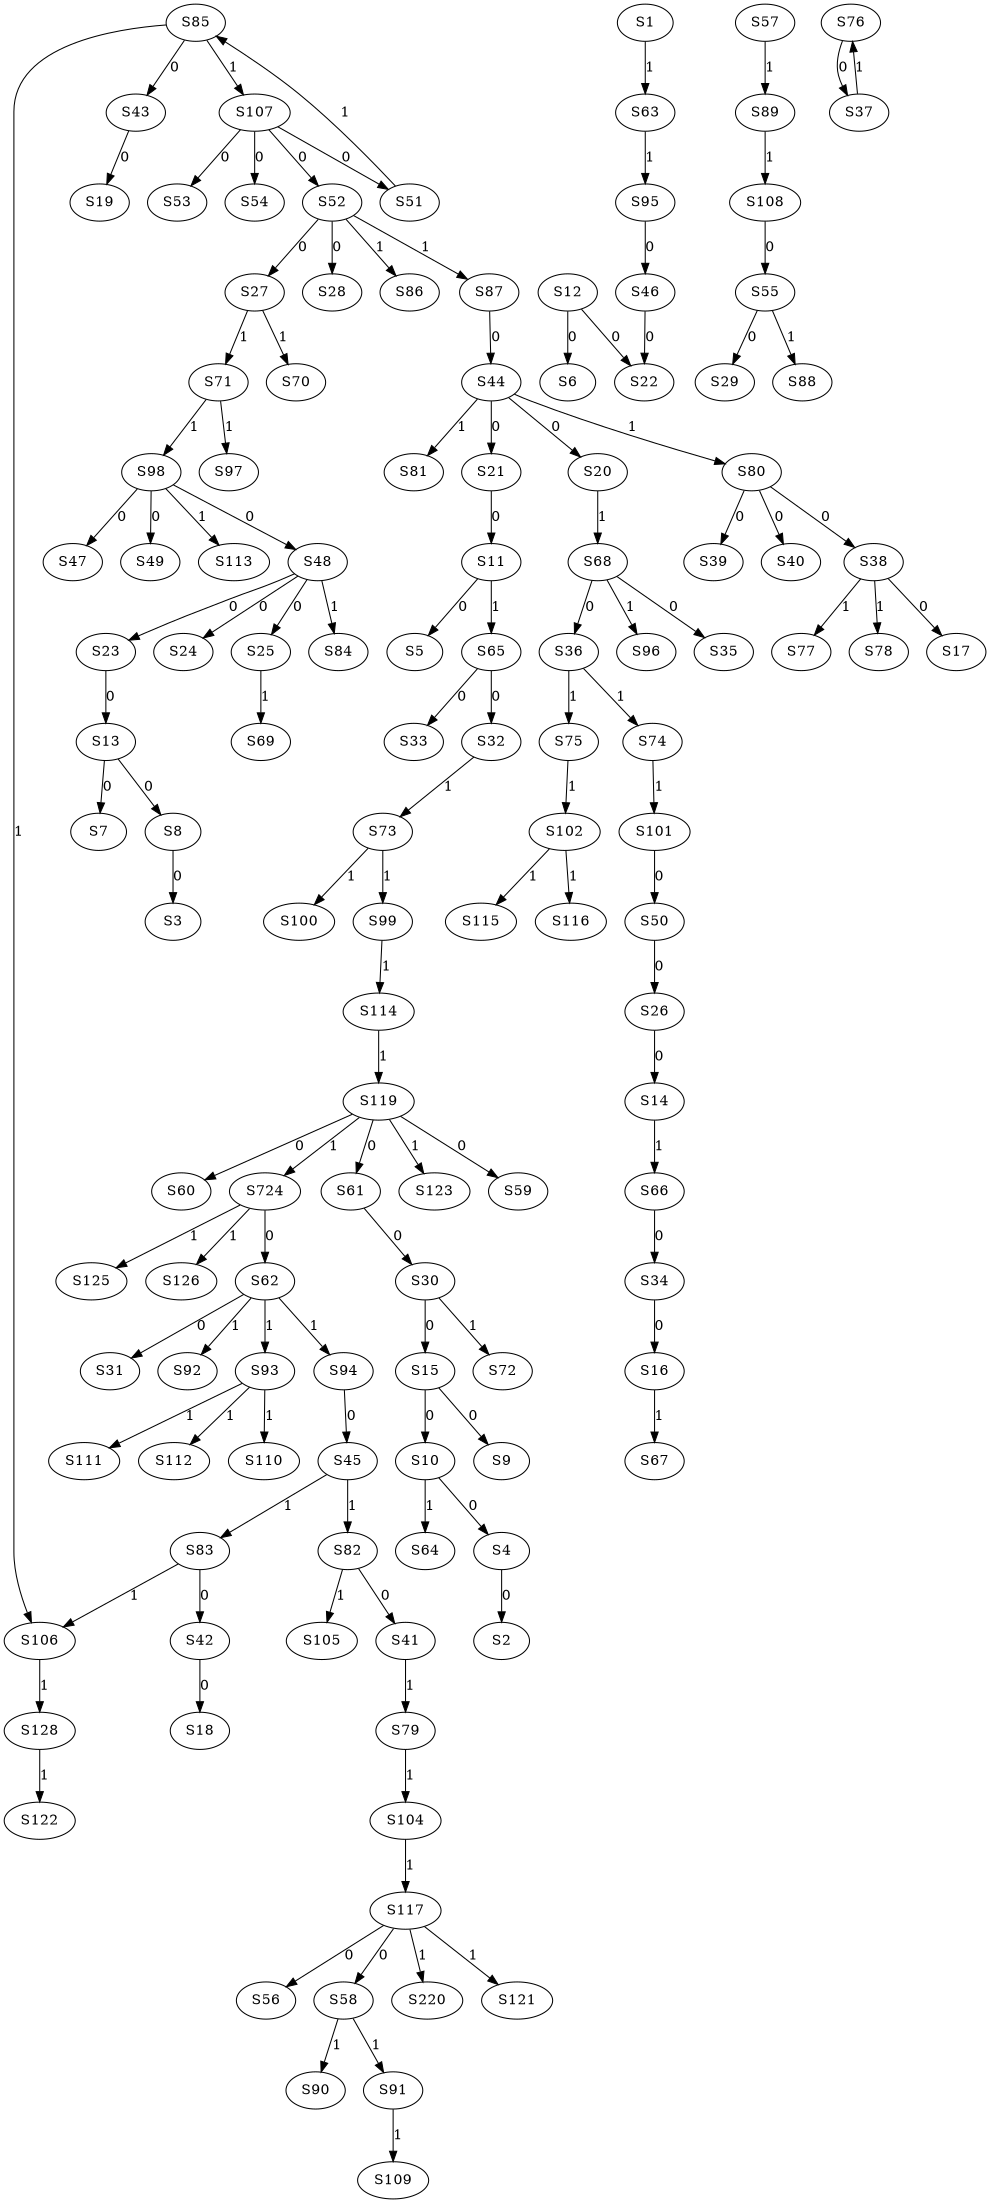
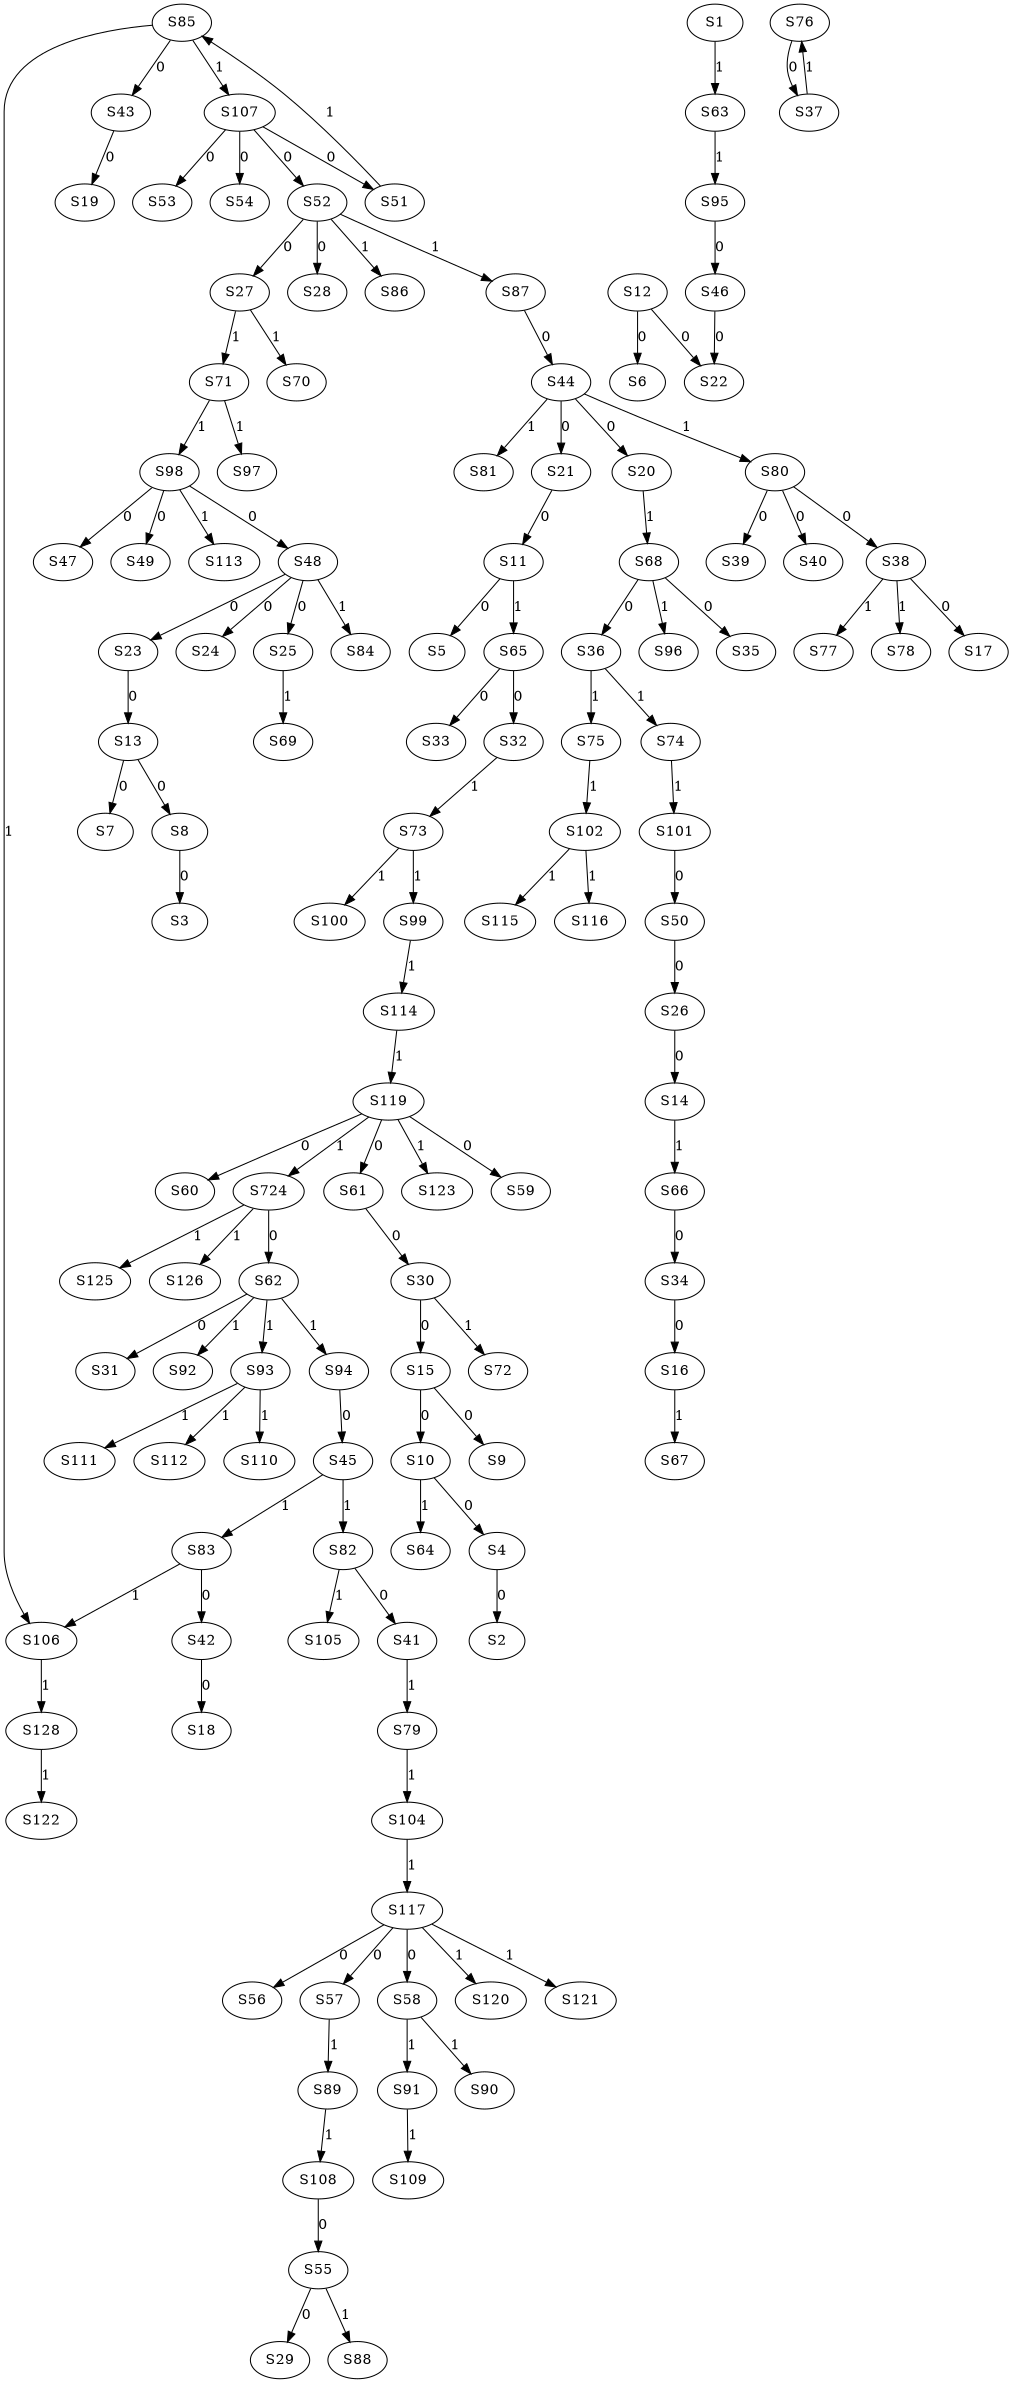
none -> (372, 1952)
(427, 2001) -> (491, 2001)
